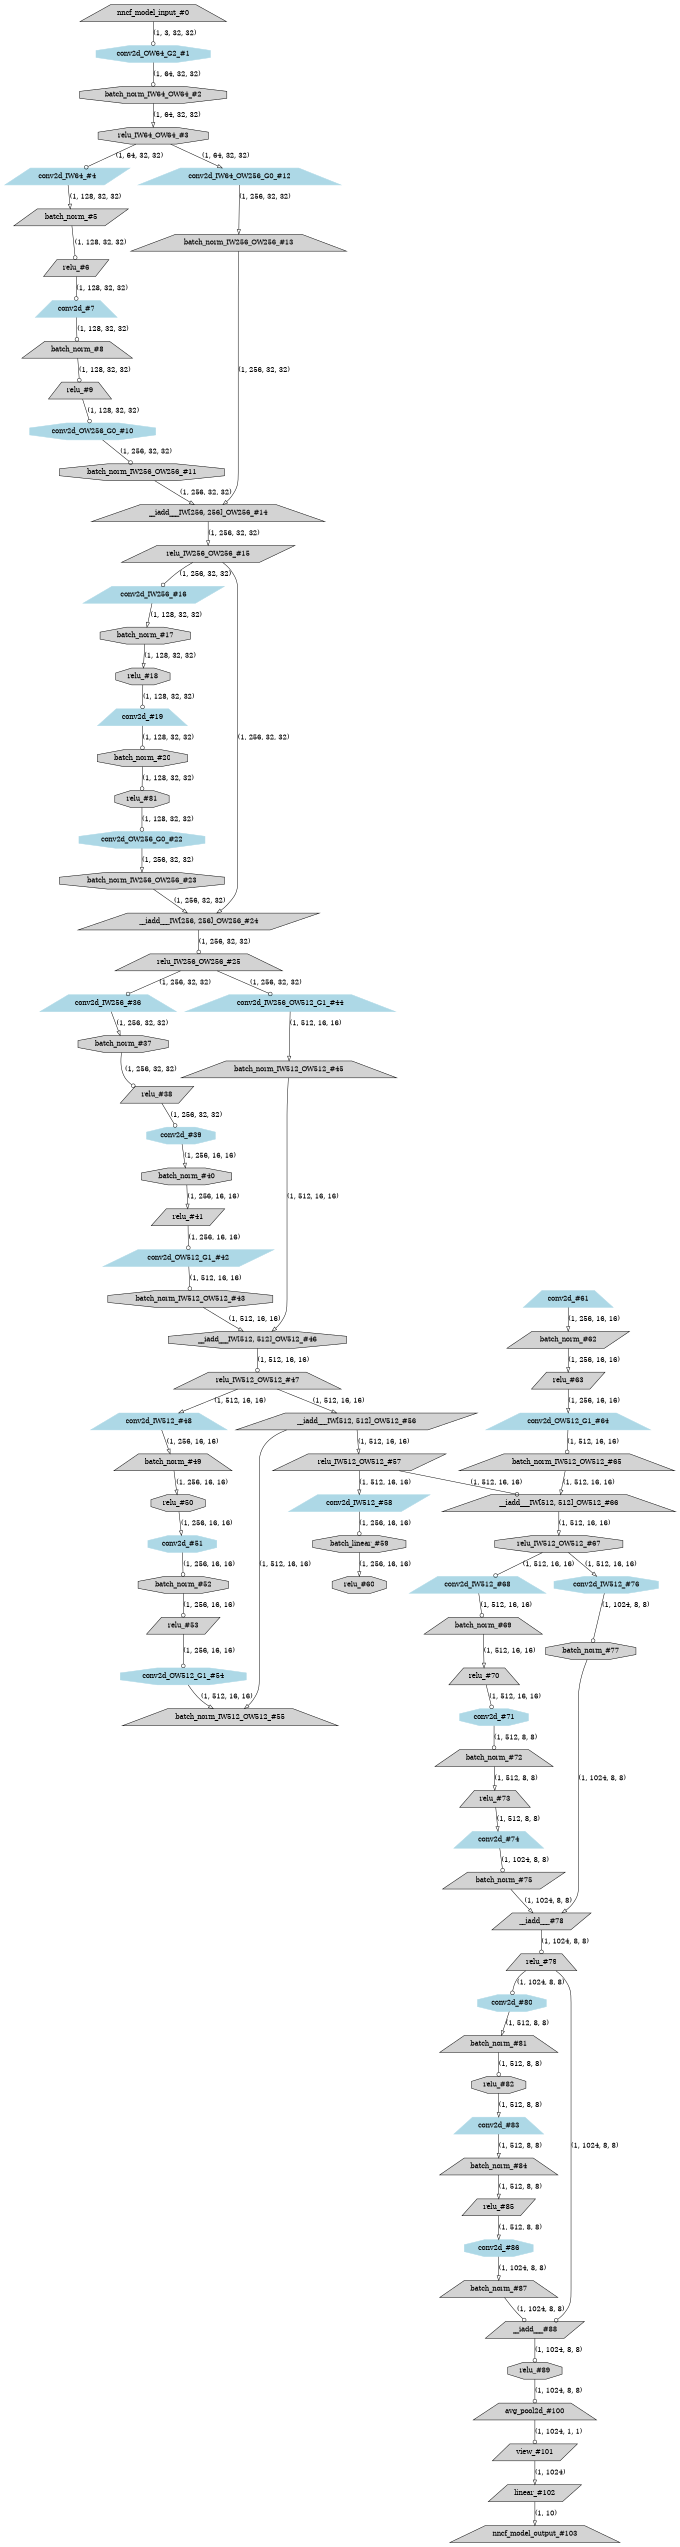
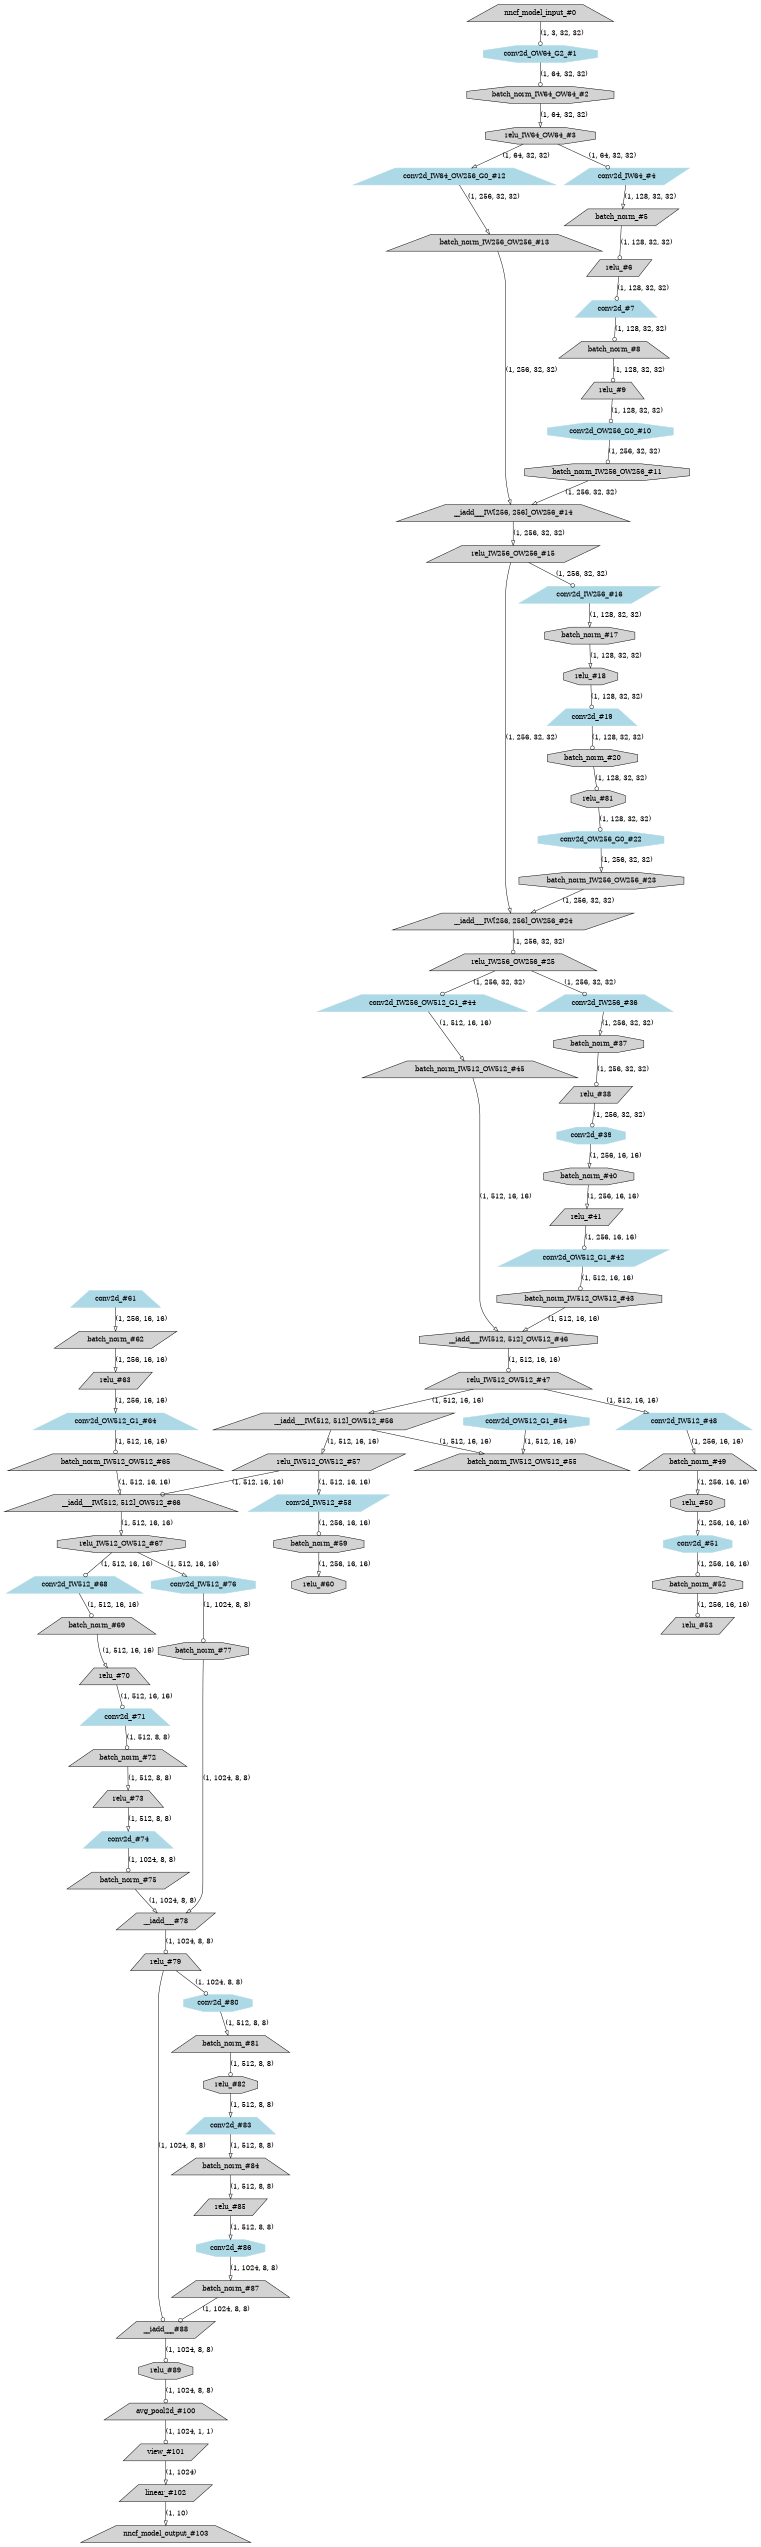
(359, 1544) -> (319, 1544)
(183, 1649) -> none
(494, 1717) -> (125, 1717)
